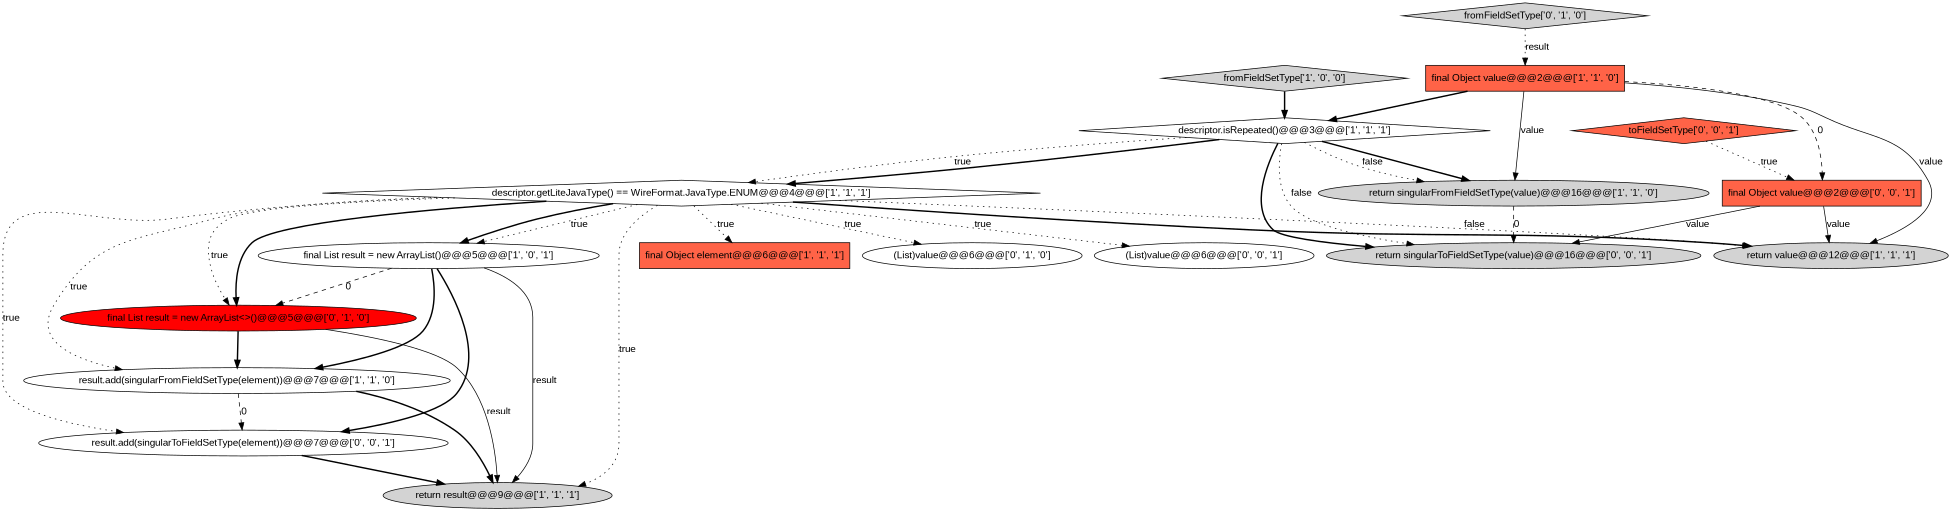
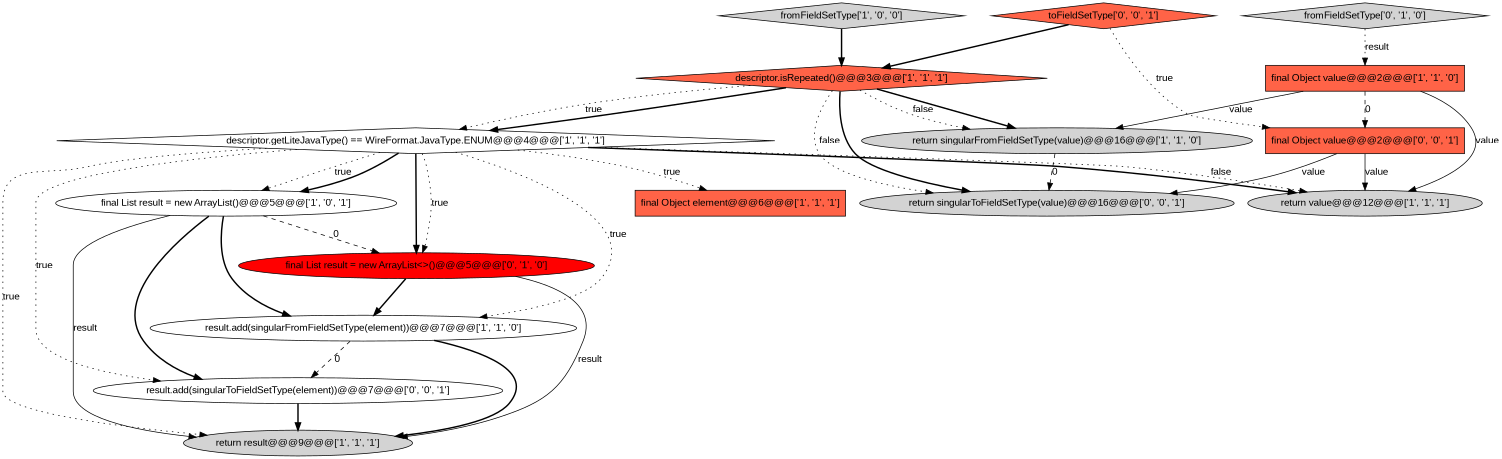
(1402, 105) -> (979, 45)
(1285, 131) -> (842, 78)
(972, 256) -> none
(1204, 256) -> none
